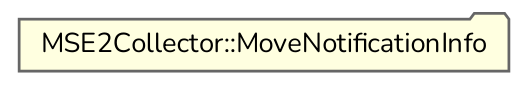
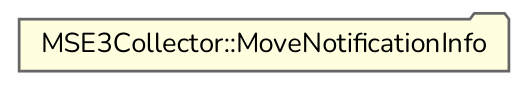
(264, 45) -> (264, 45)
